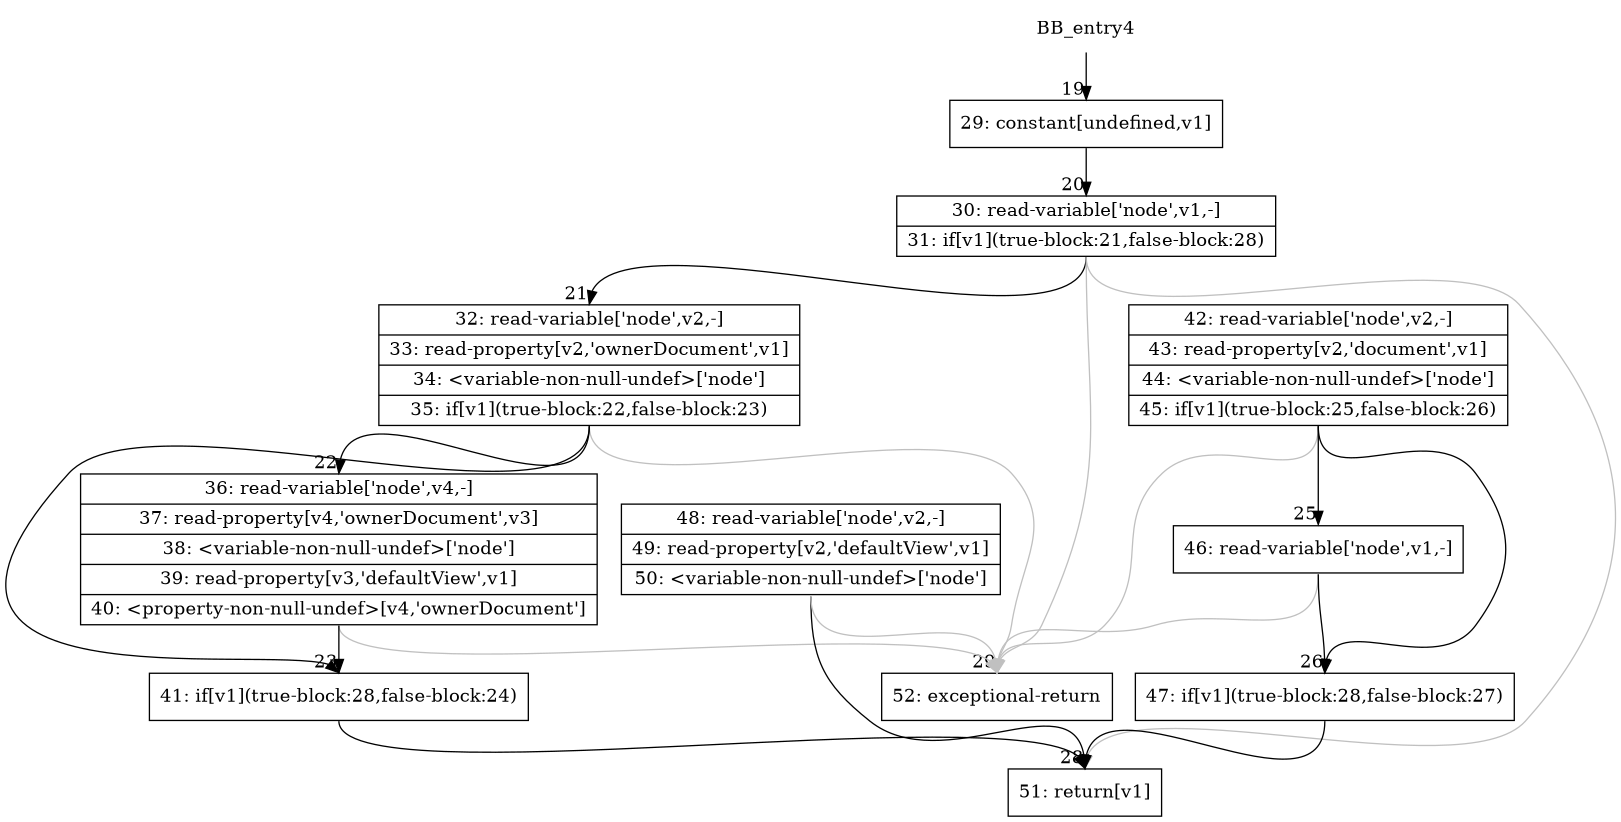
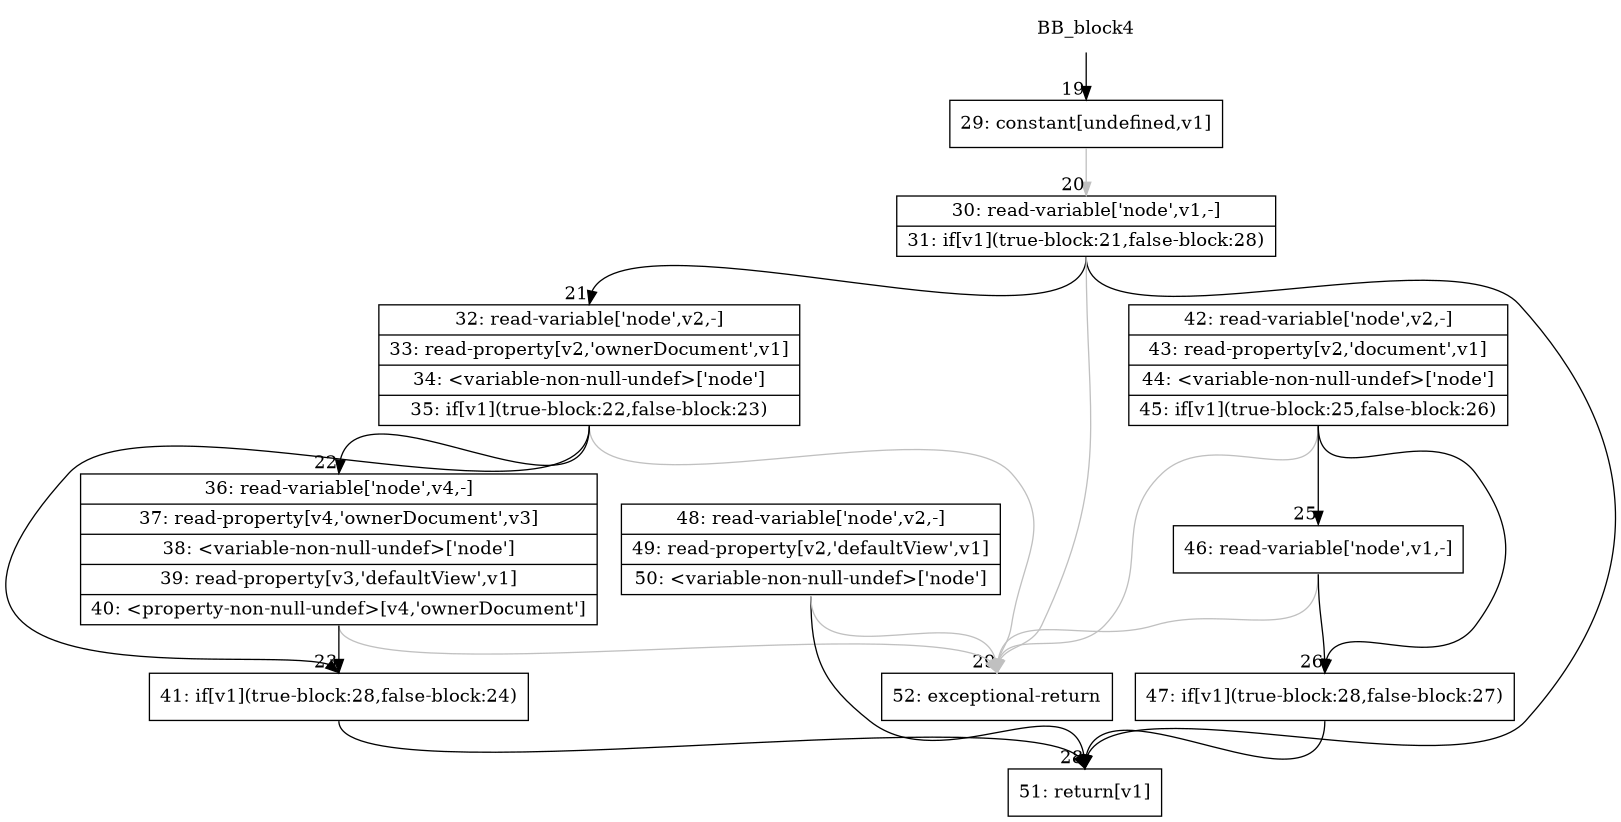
(1086, 29) -> (1086, 29)
(1086, 165) -> (1086, 165)
(1615, 510) -> (1615, 510)
